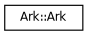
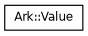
(44, 18) -> (44, 18)
